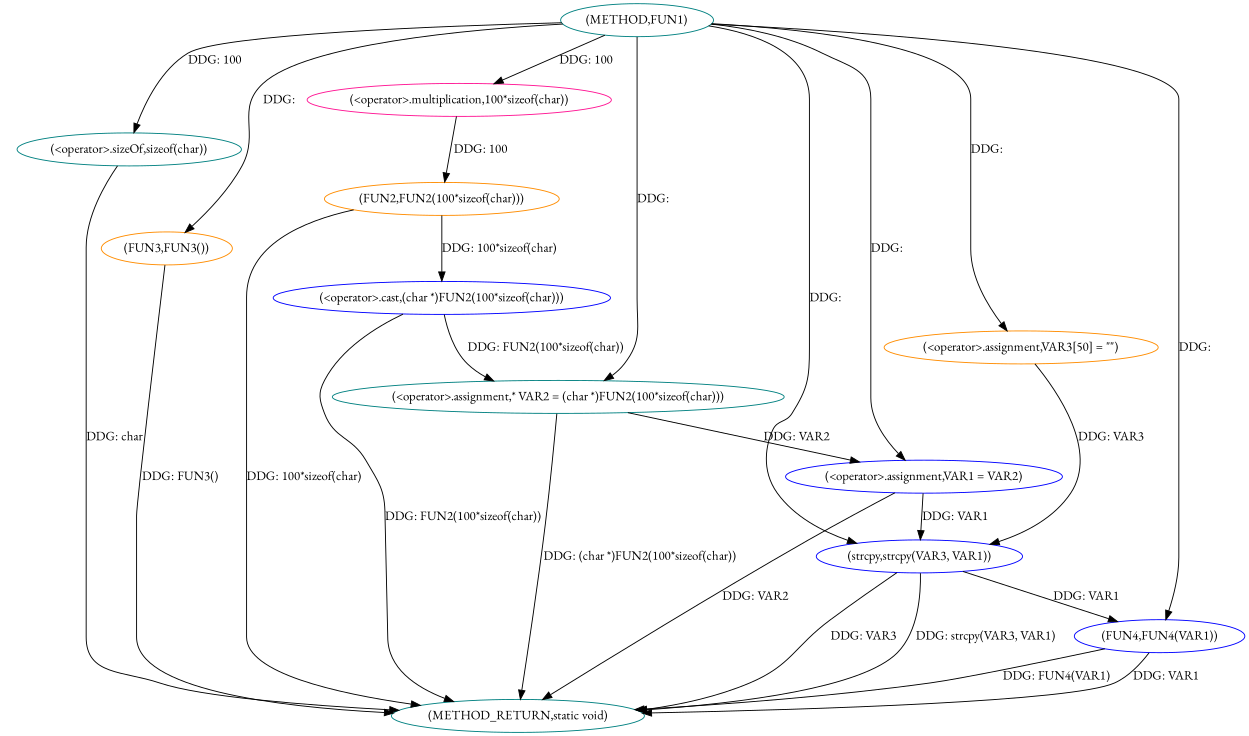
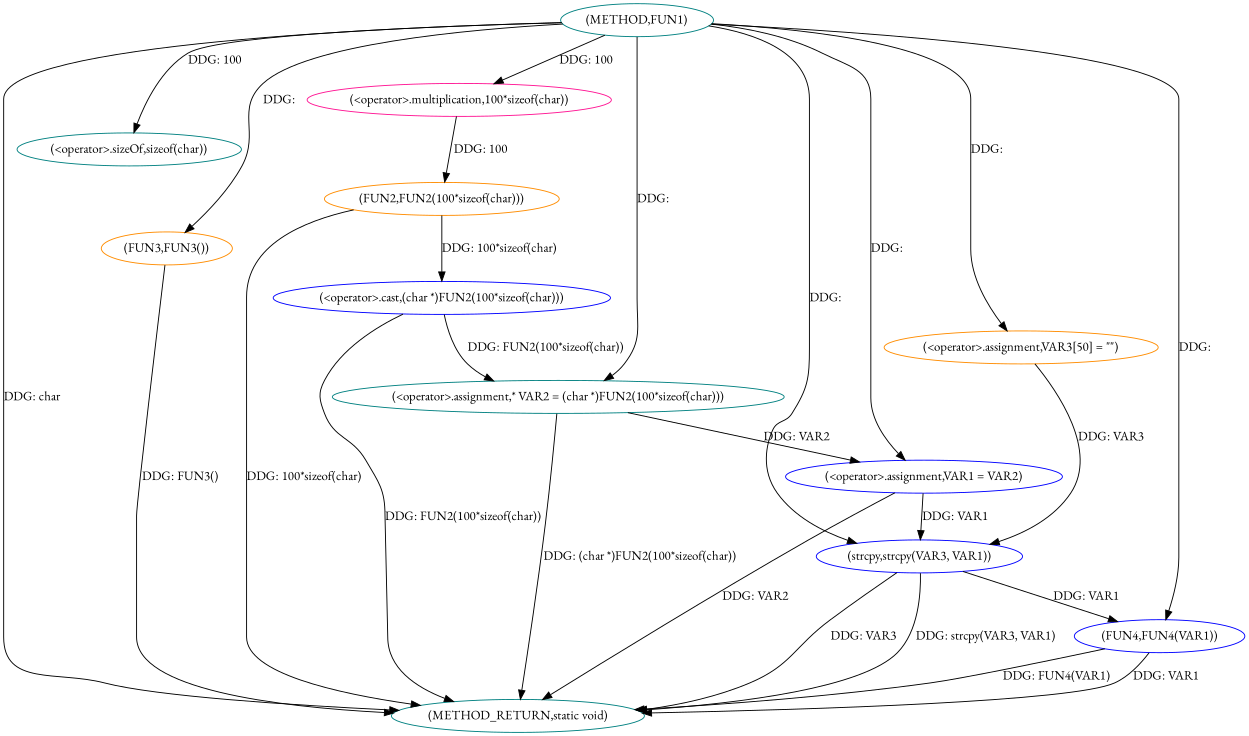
(86, 562) -> (4, 287)
